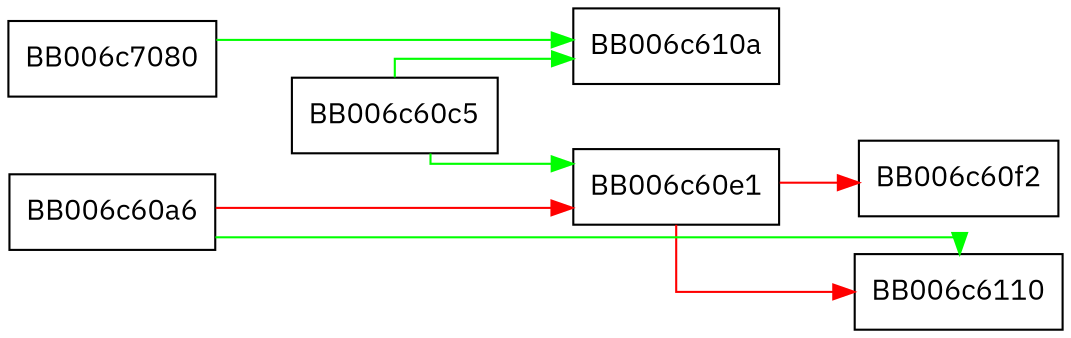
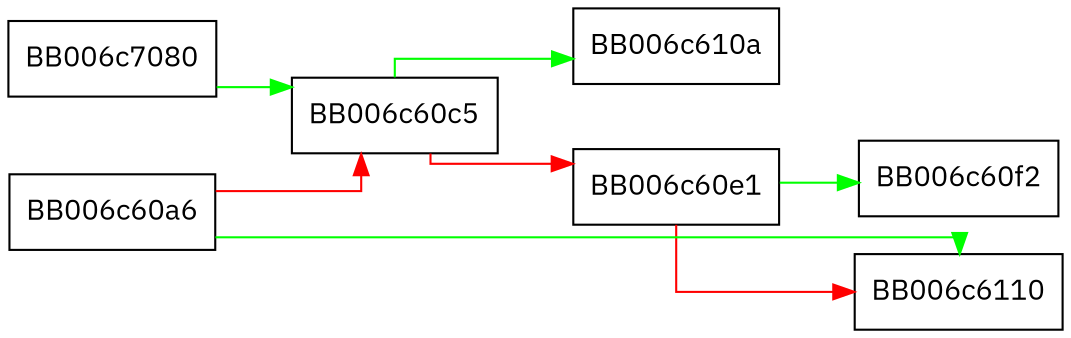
(384, 40) -> (244, 87)
(486, 164) -> (486, 164)
(809, 183) -> (809, 183)
(384, 208) -> (296, 191)
